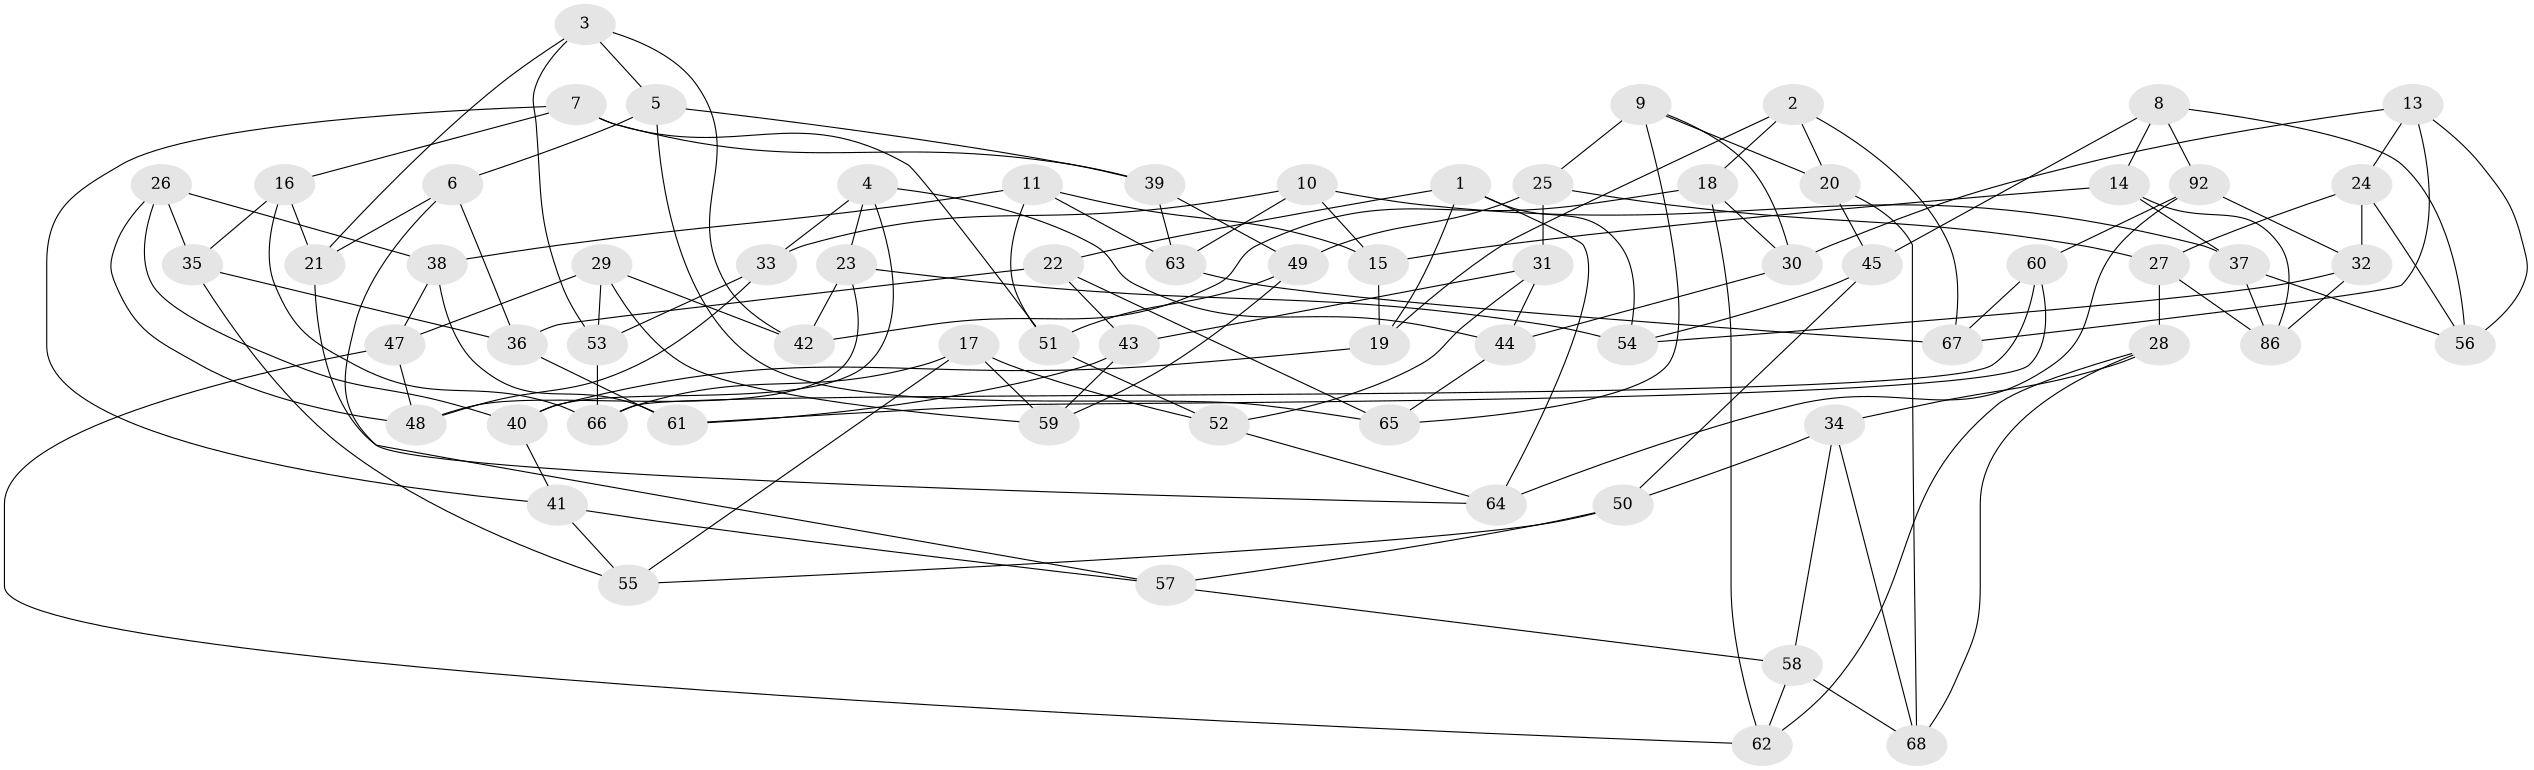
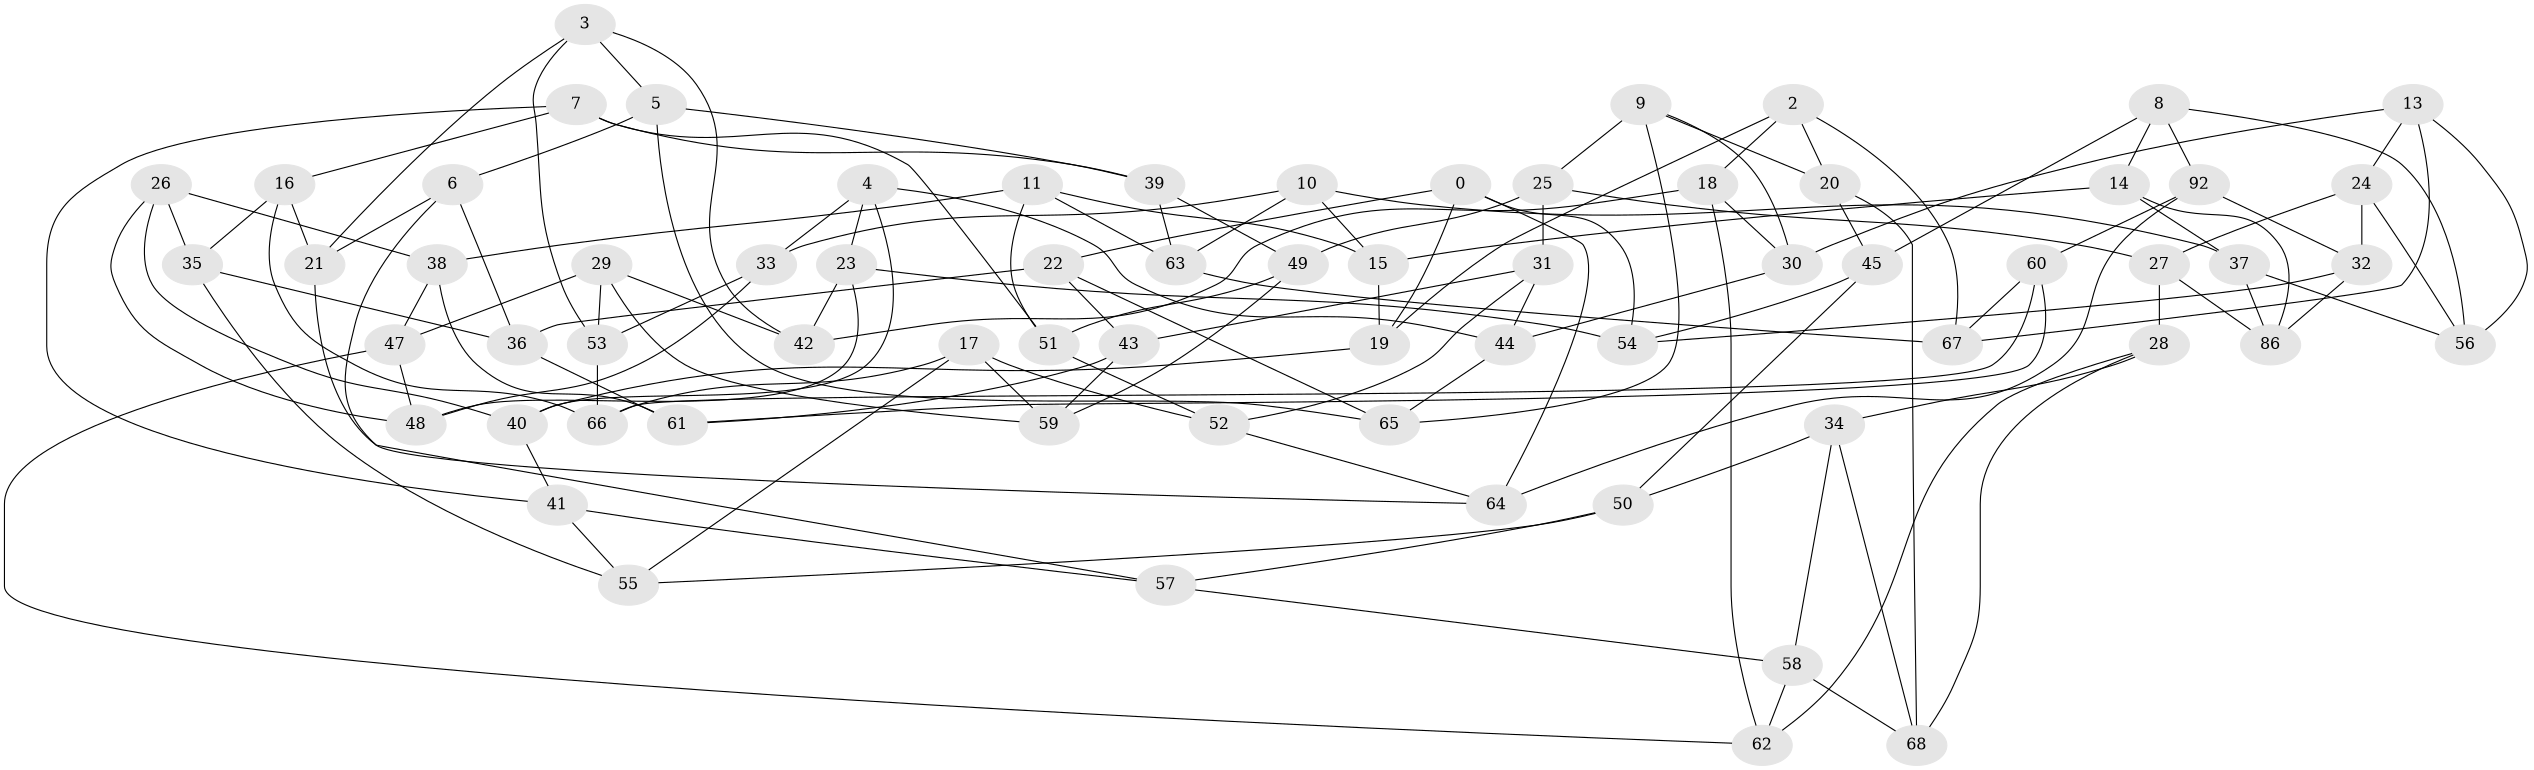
(1461, 185) -> (1461, 185)
